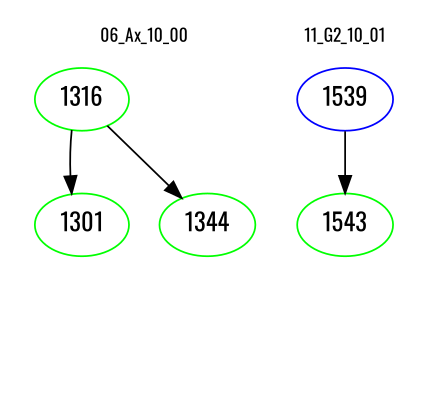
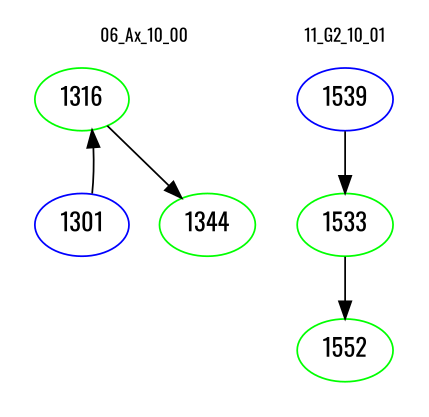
(70, 153) -> (94, 171)
(82, 225) -> (82, 225)
(345, 225) -> (345, 225)
none -> (345, 350)
